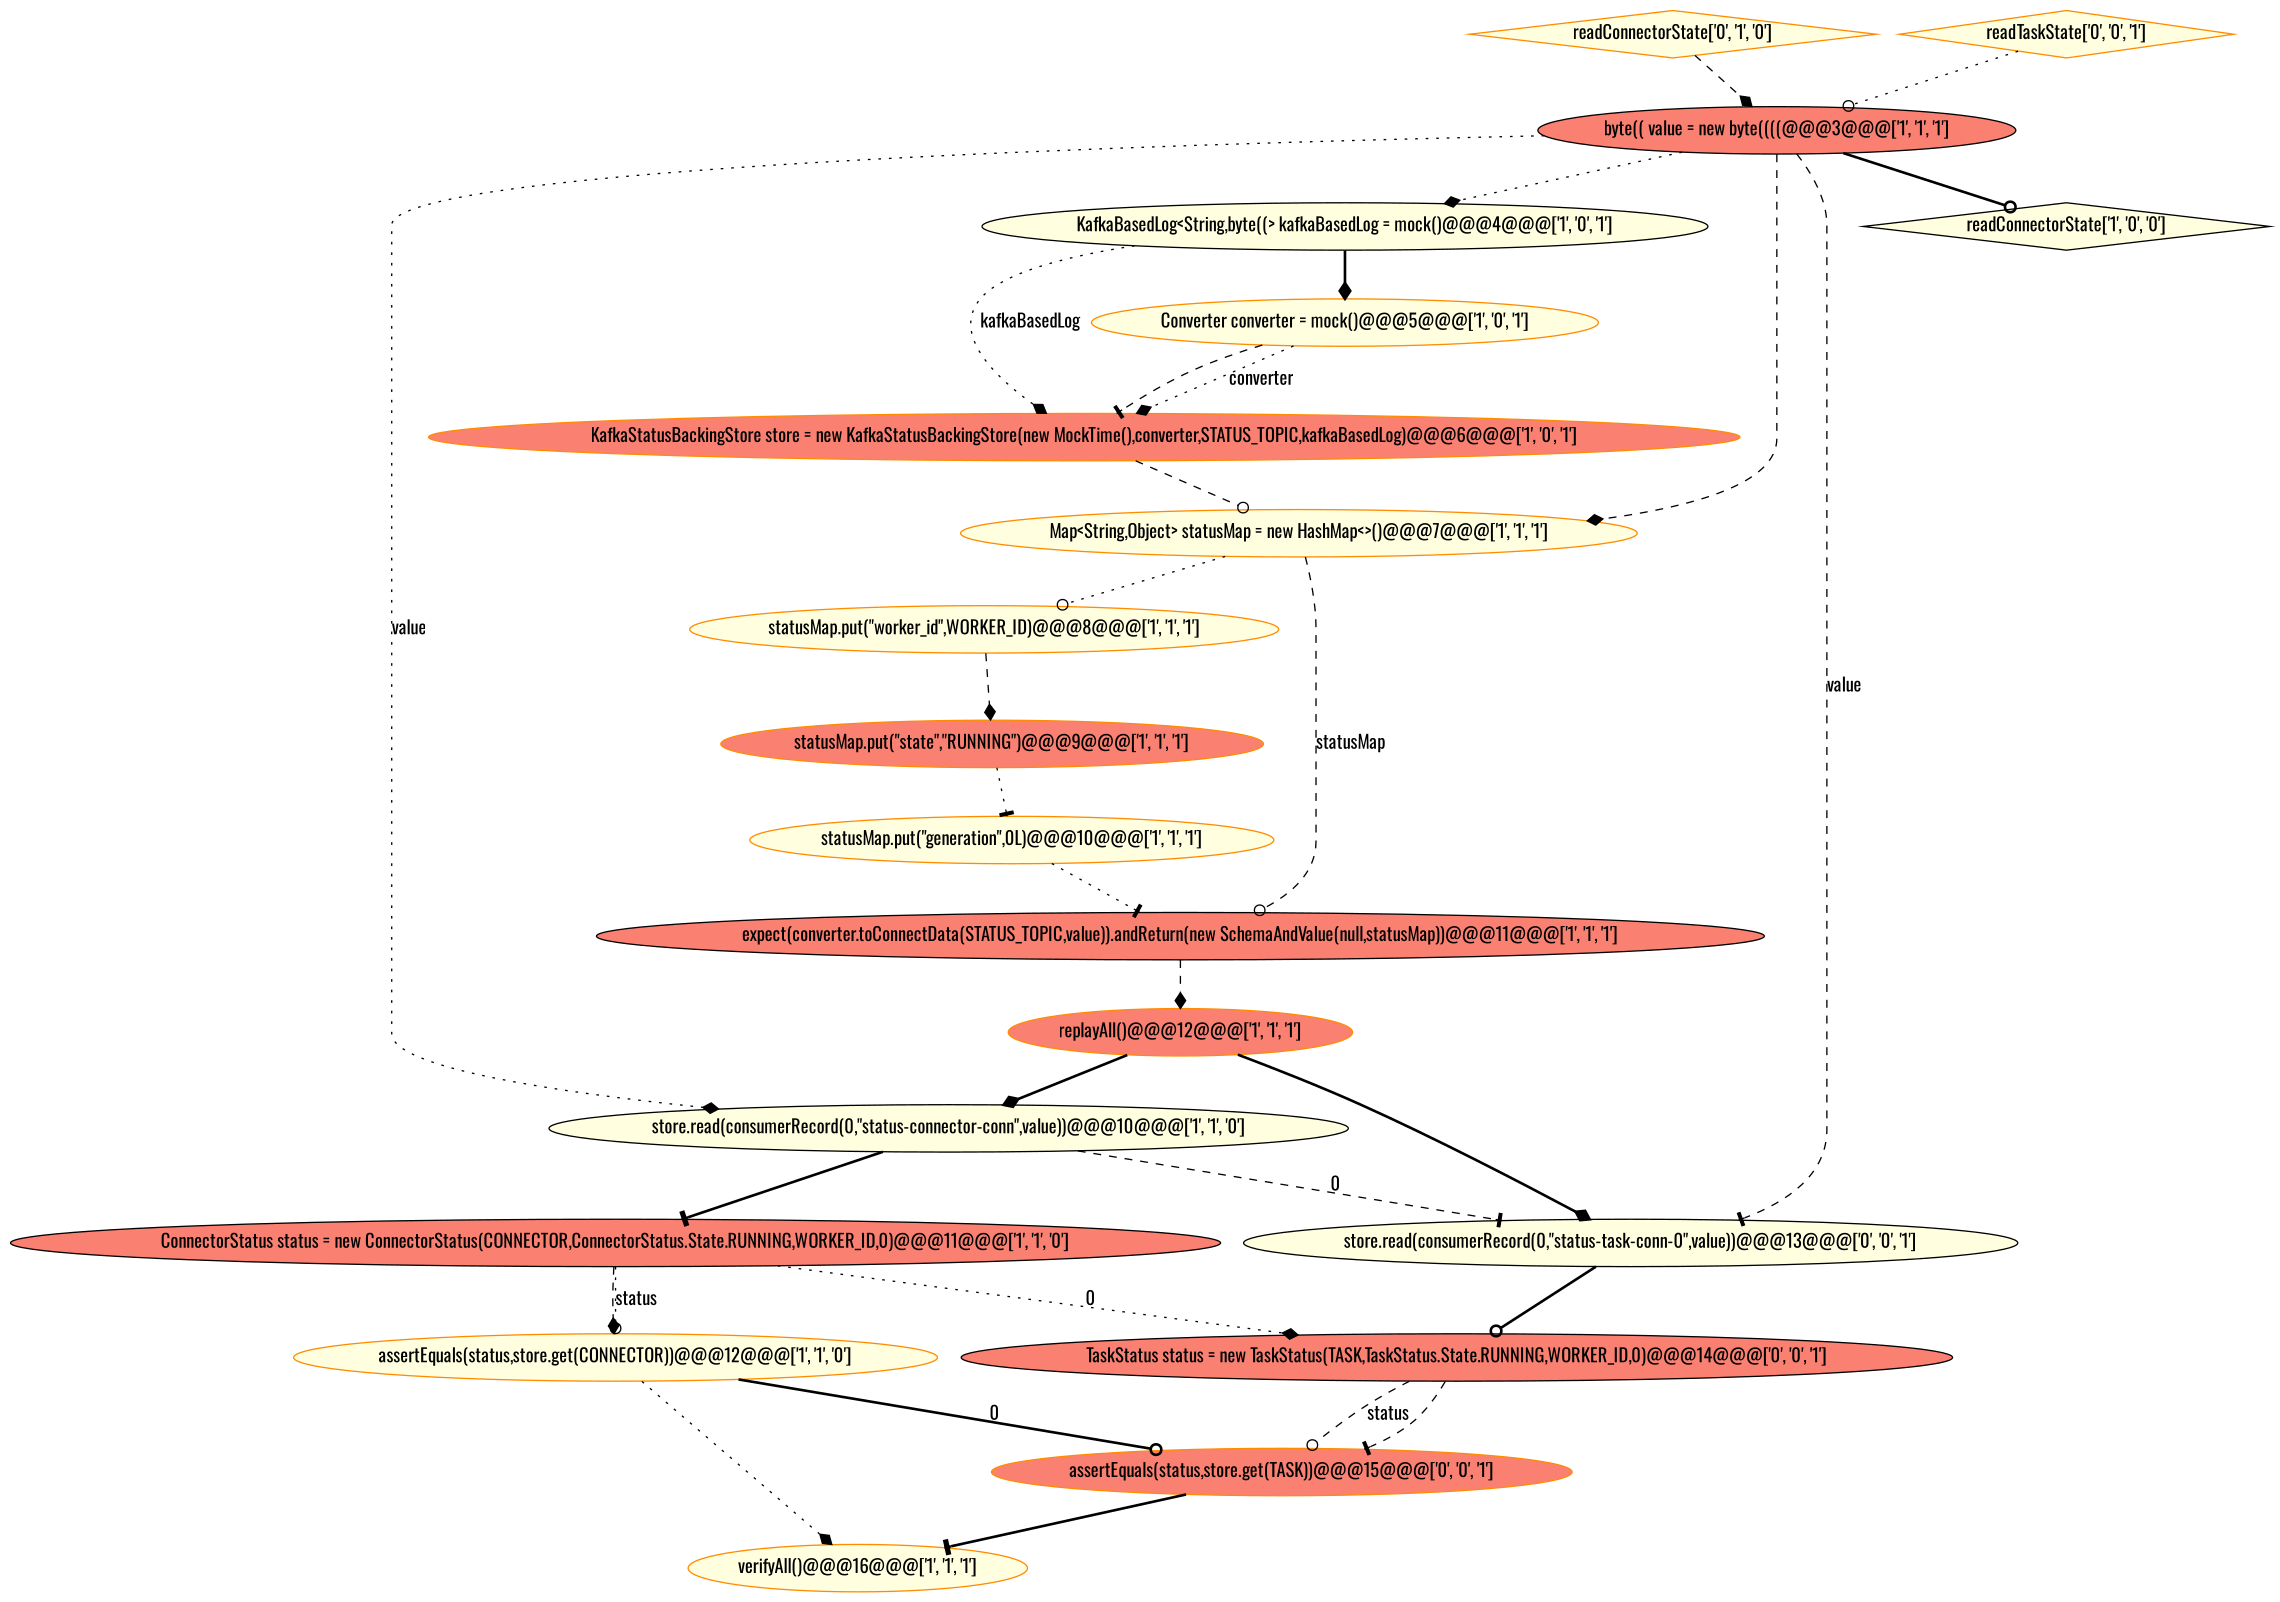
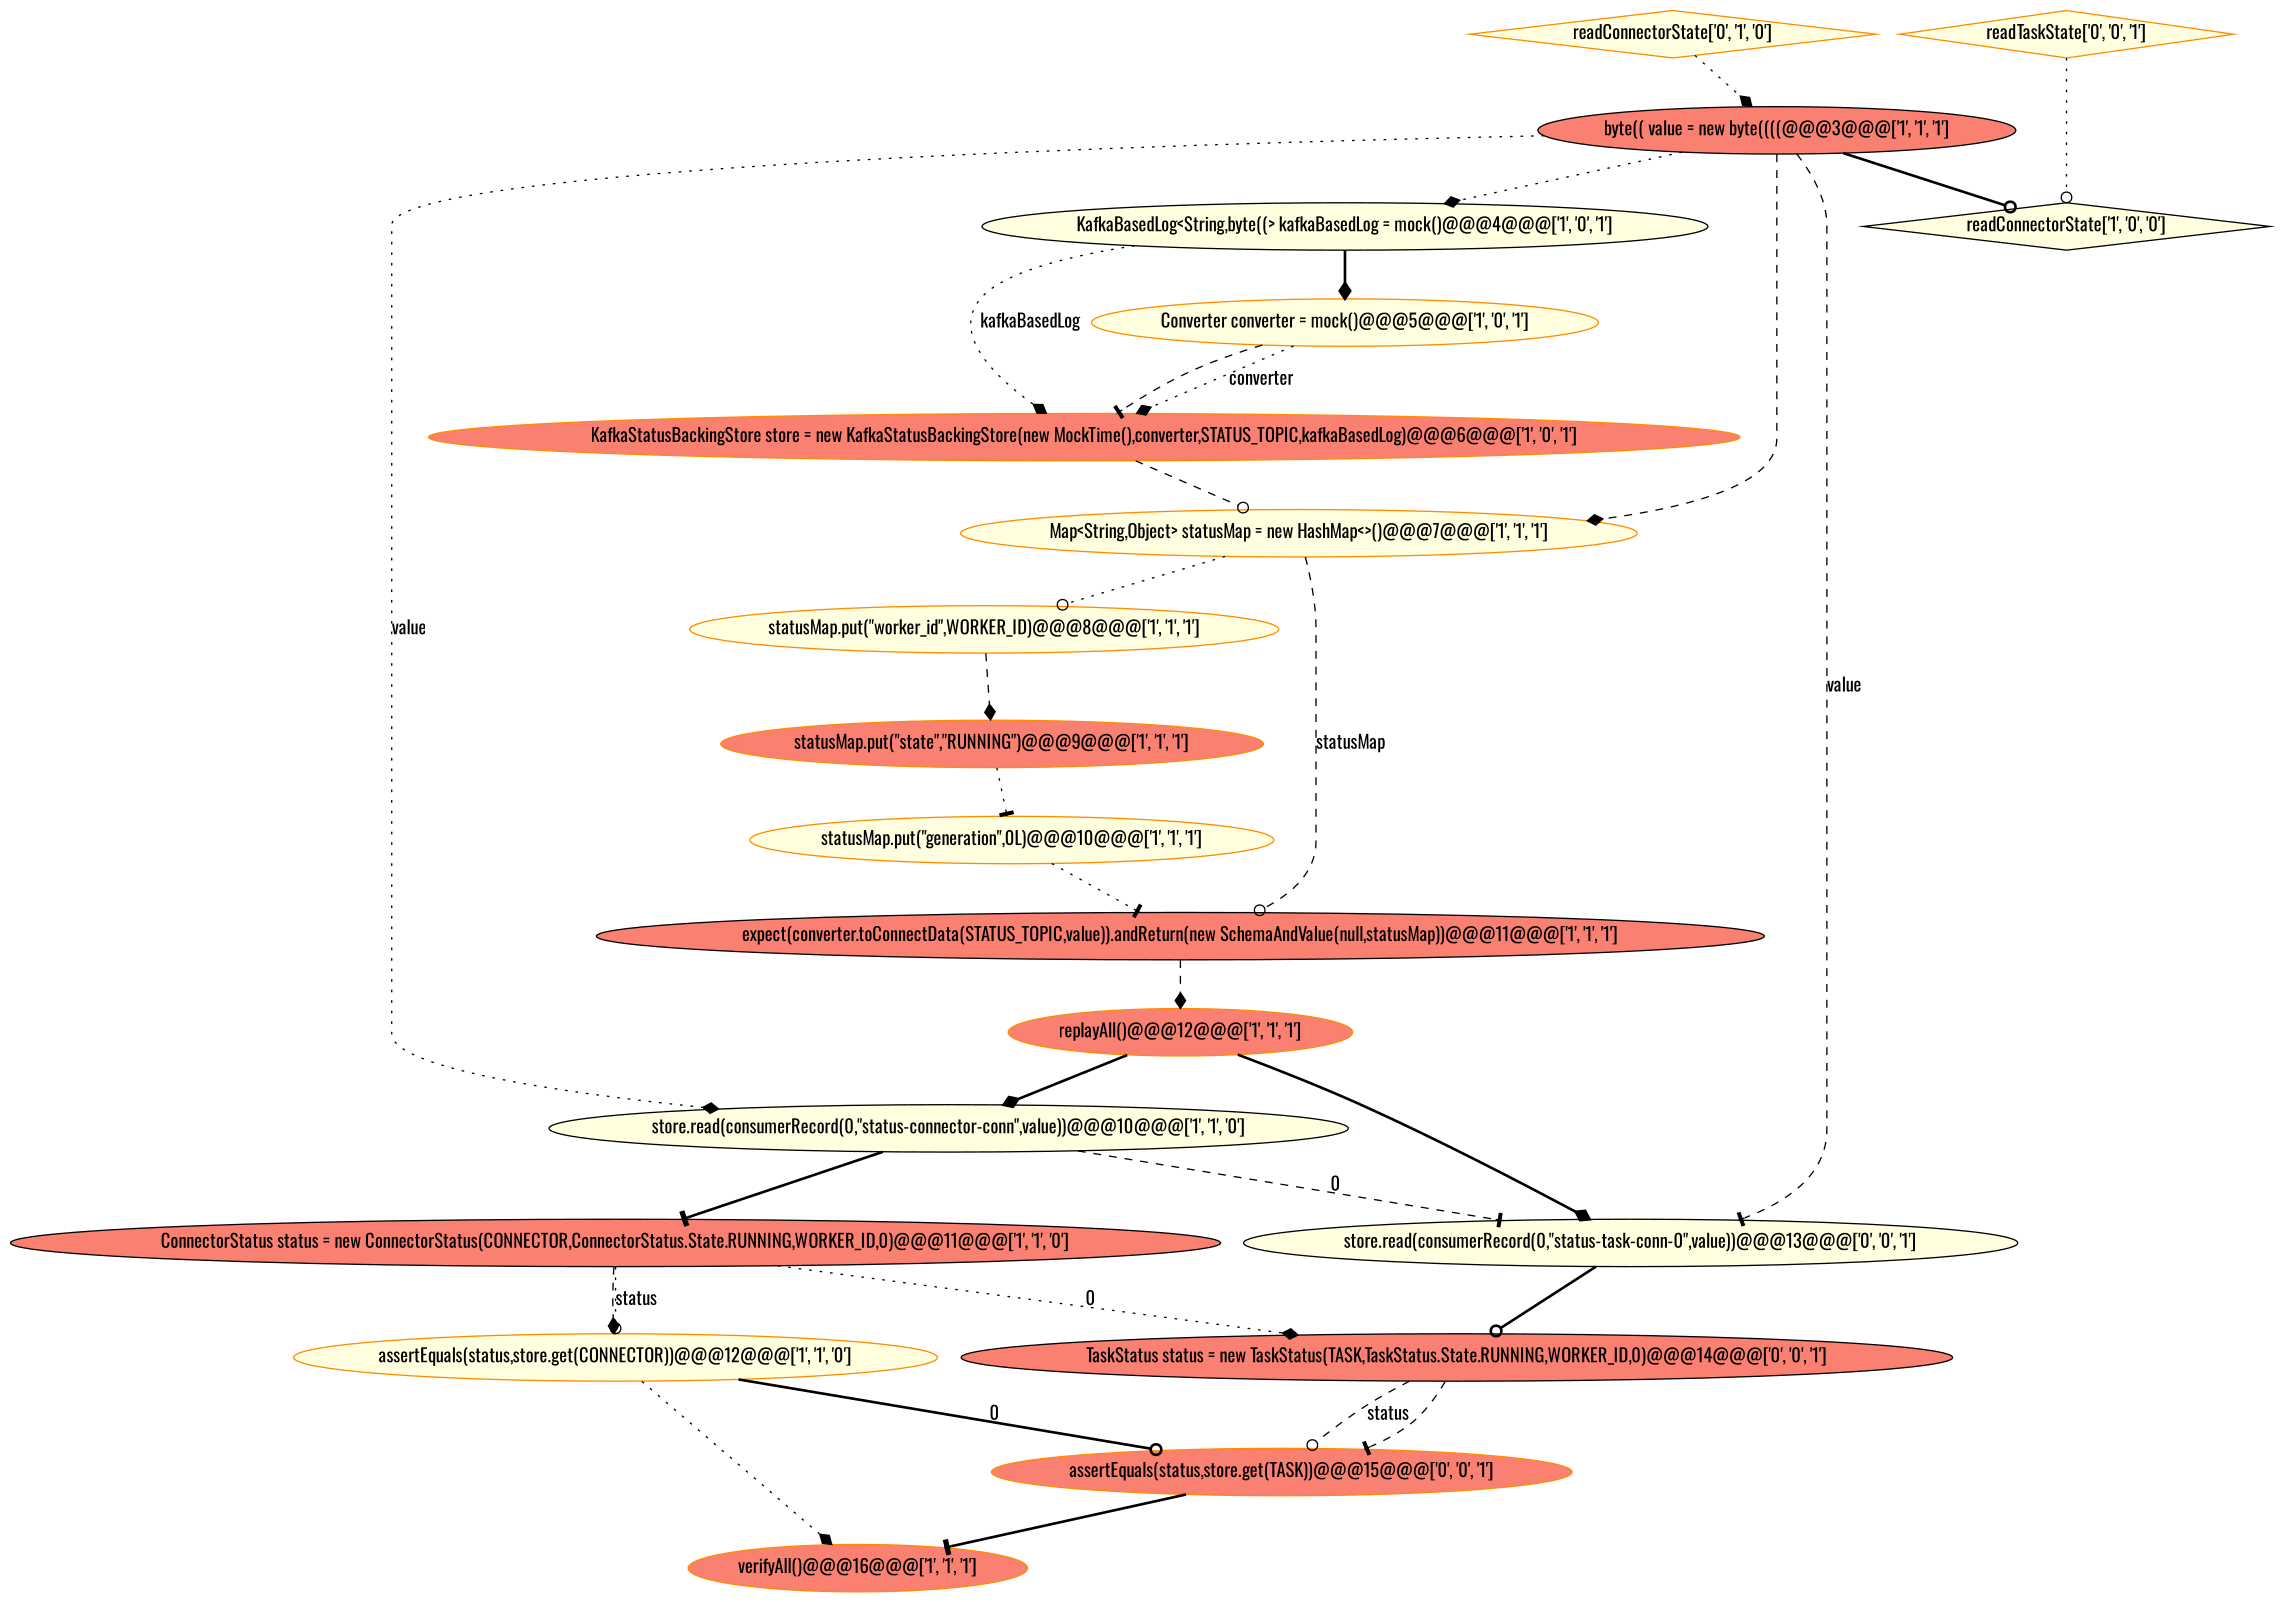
(1717, 76) -> (1717, 76)
(1936, 78) -> (2067, 125)
(858, 1568) -> (858, 1568)
